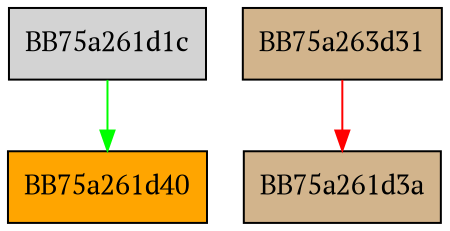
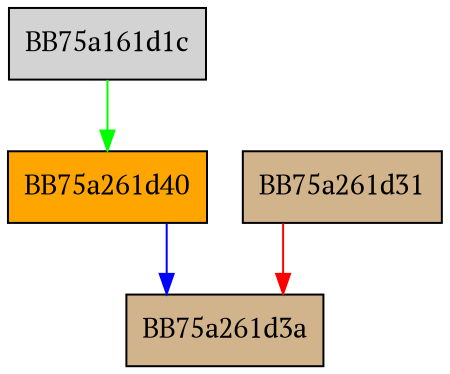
(107, 44) -> (107, 44)
(342, 44) -> (342, 187)
none -> (167, 249)
